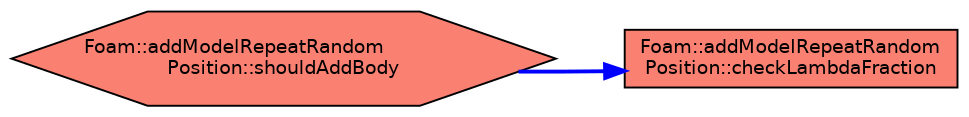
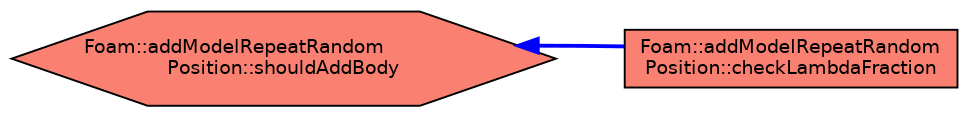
(562, 72) -> (581, 46)
